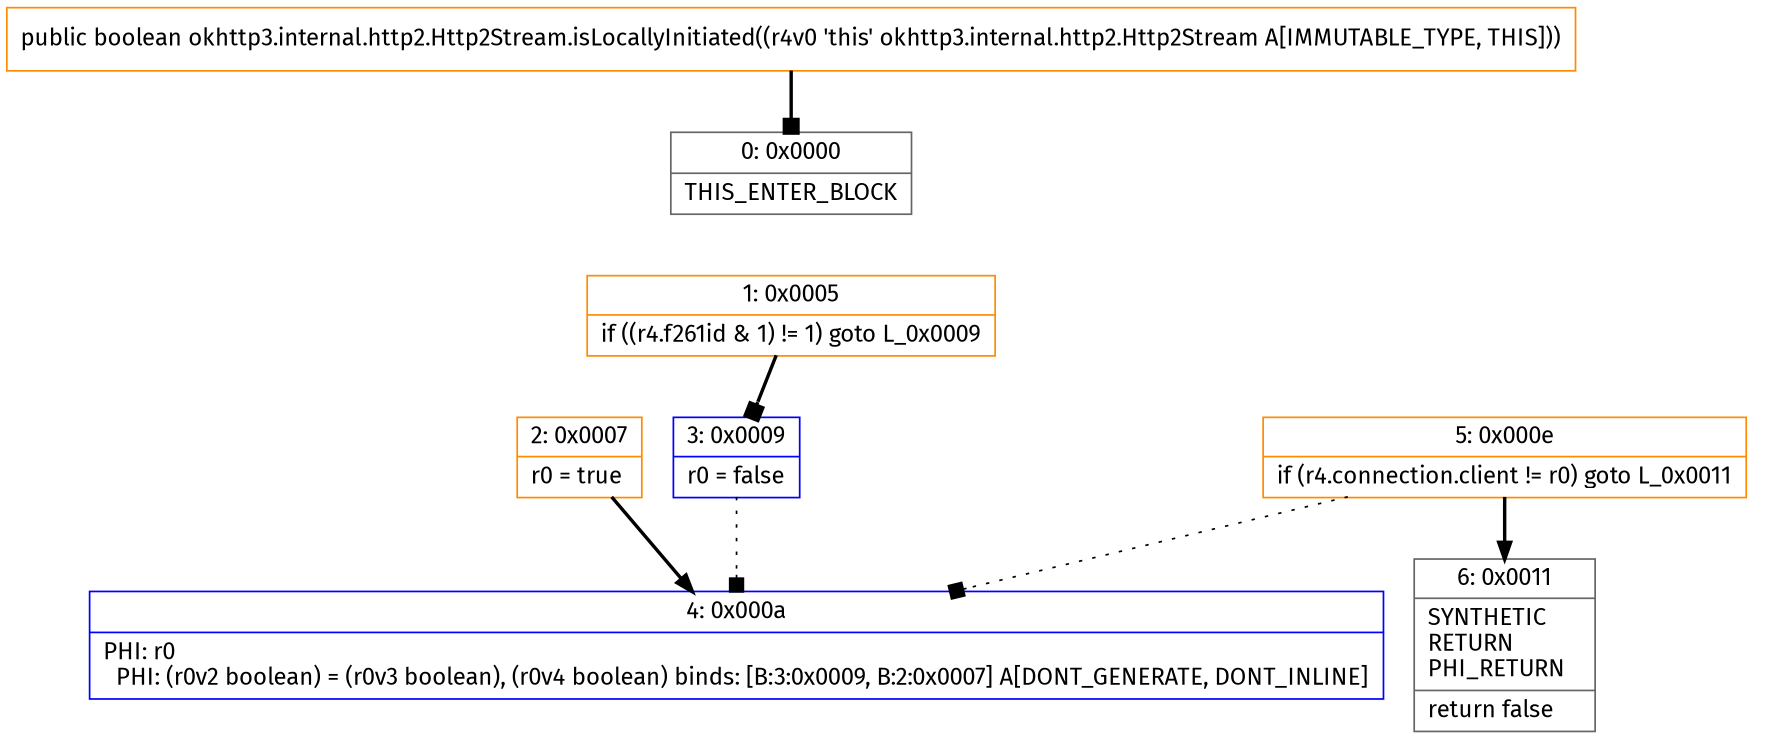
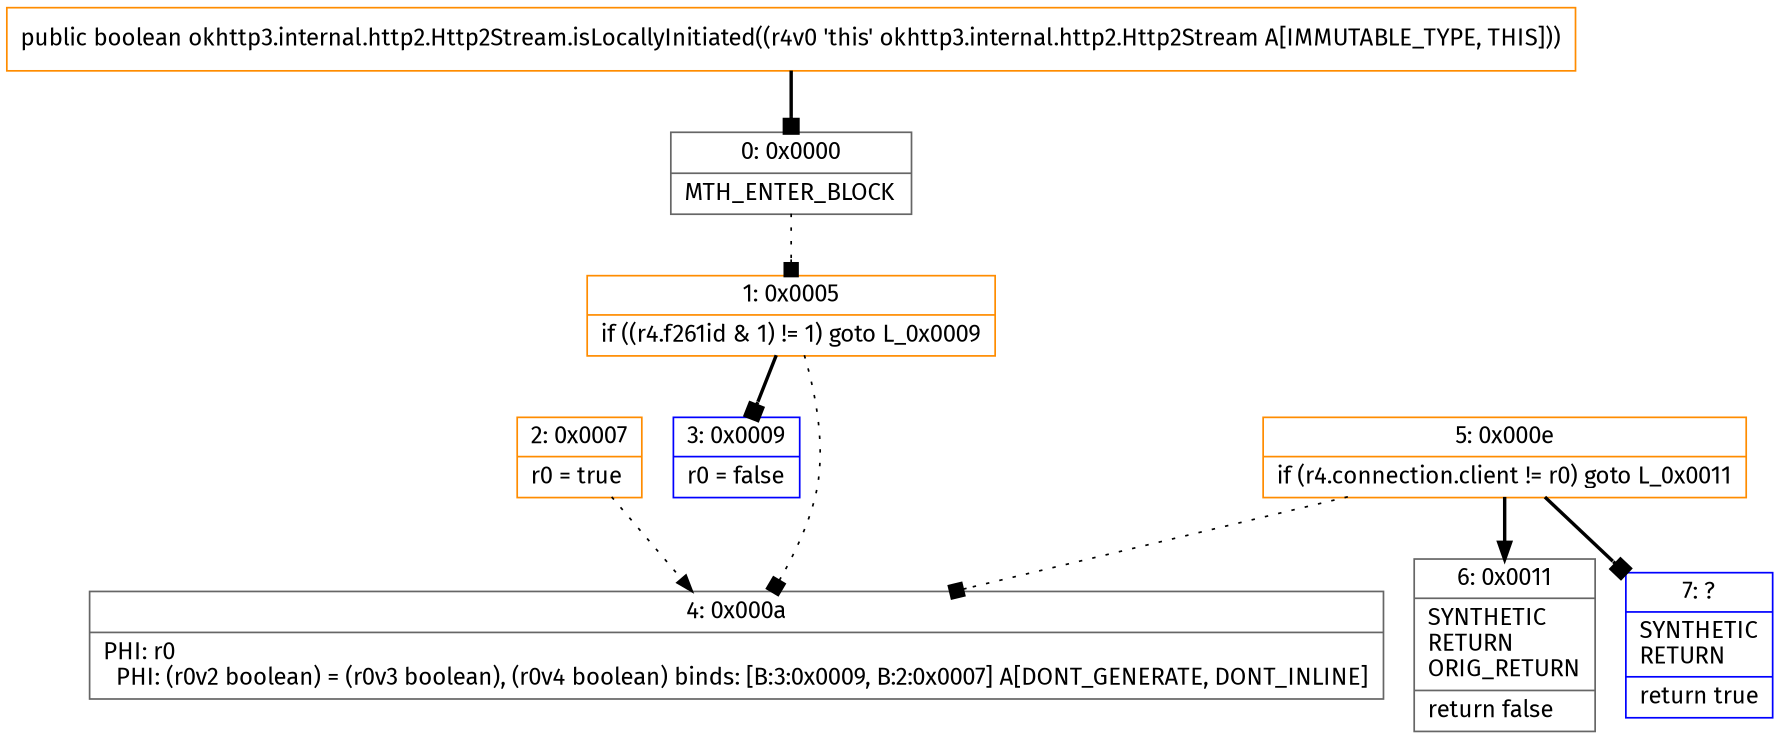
(791, 193) -> (790, 193)
none -> (791, 236)
(737, 536) -> (819, 469)
(647, 538) -> (647, 538)
(737, 645) -> (737, 645)
none -> (1699, 645)
(1497, 669) -> (1505, 669)
